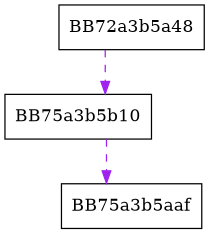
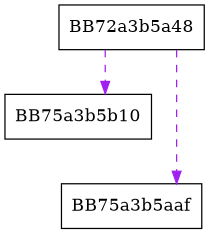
(106, 155) -> (177, 111)
